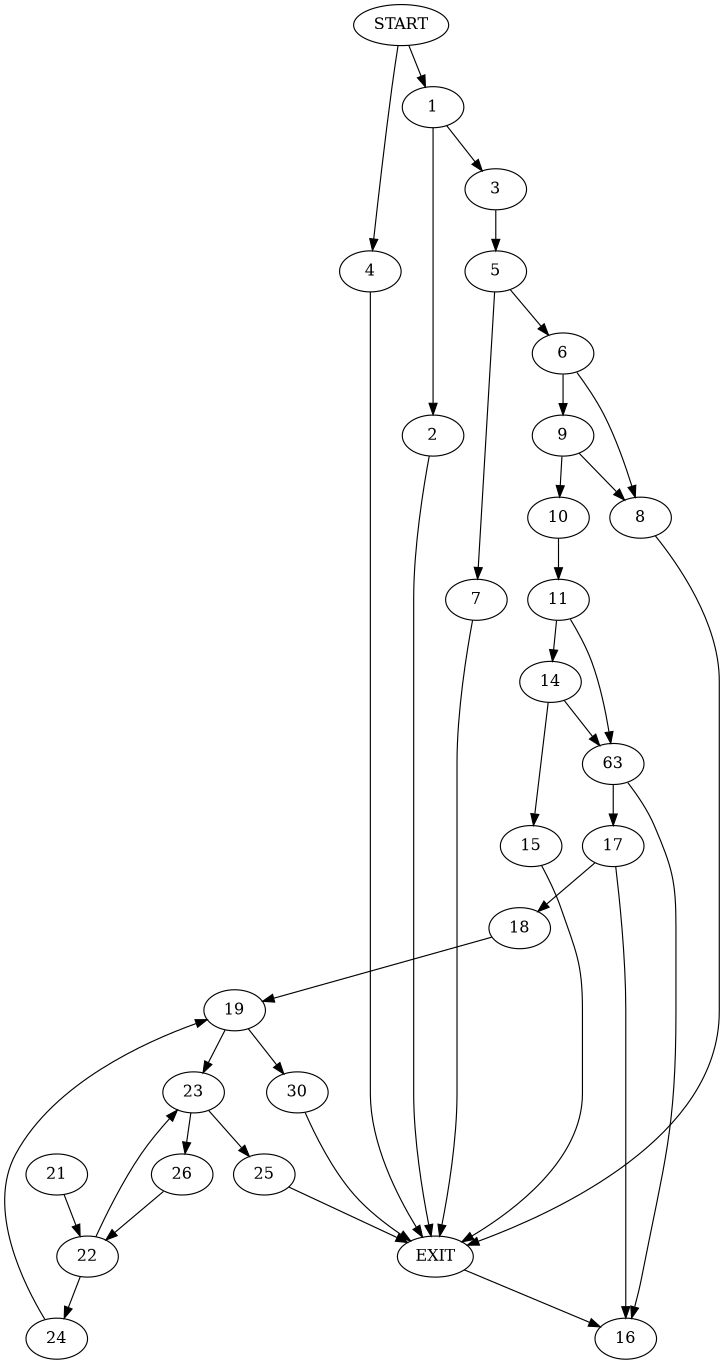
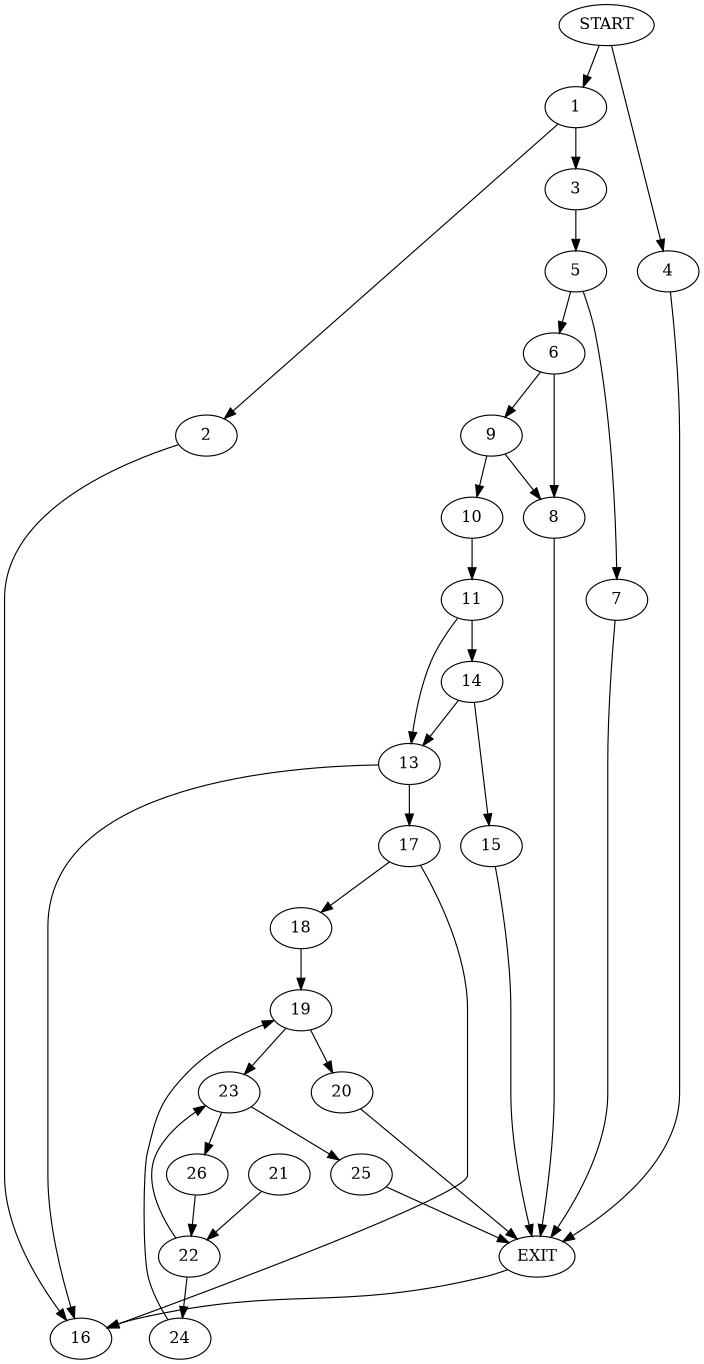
(613, 764) -> (409, 764)
(414, 840) -> (5, 838)
(297, 1092) -> (342, 1092)
